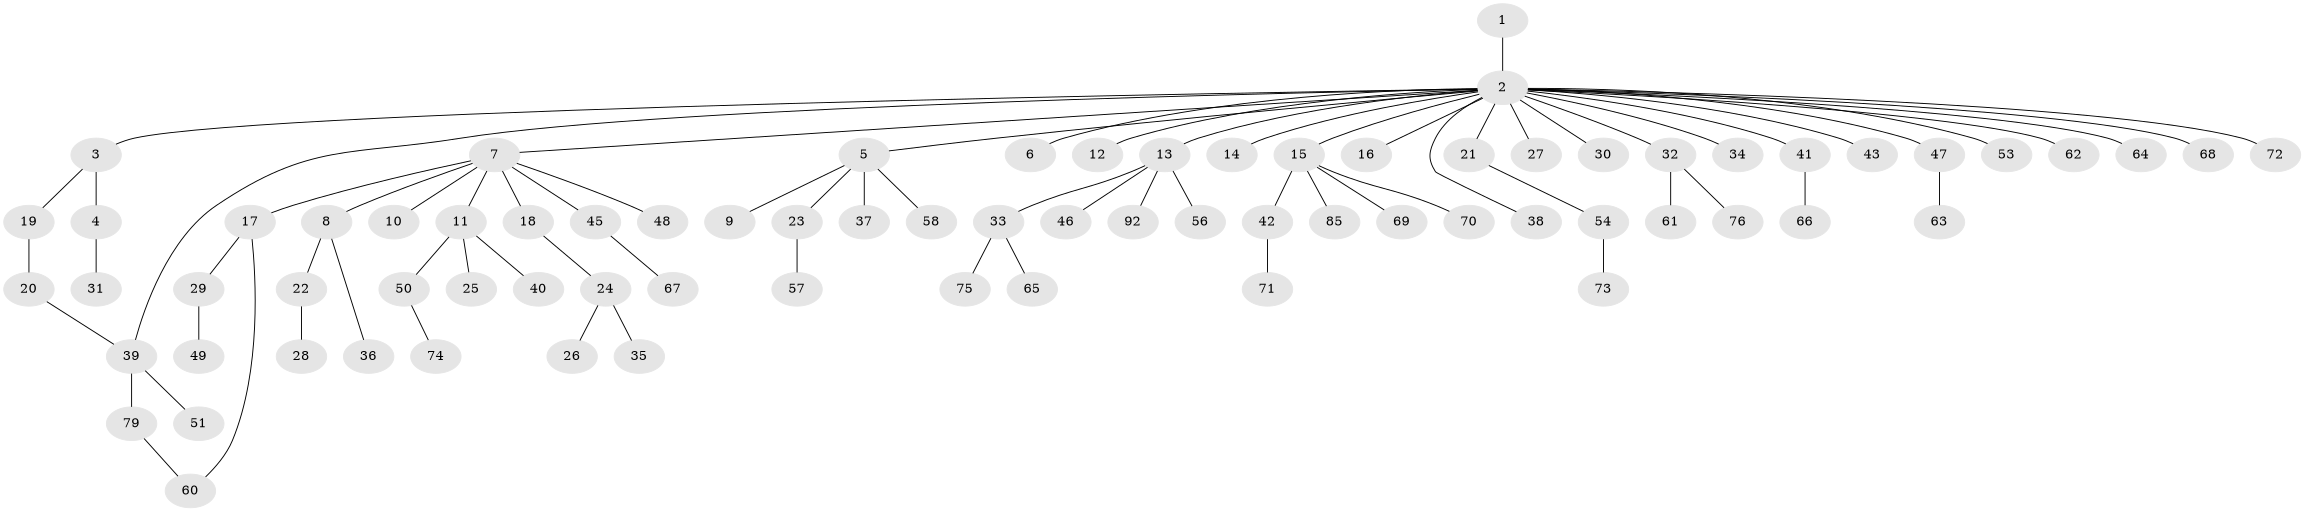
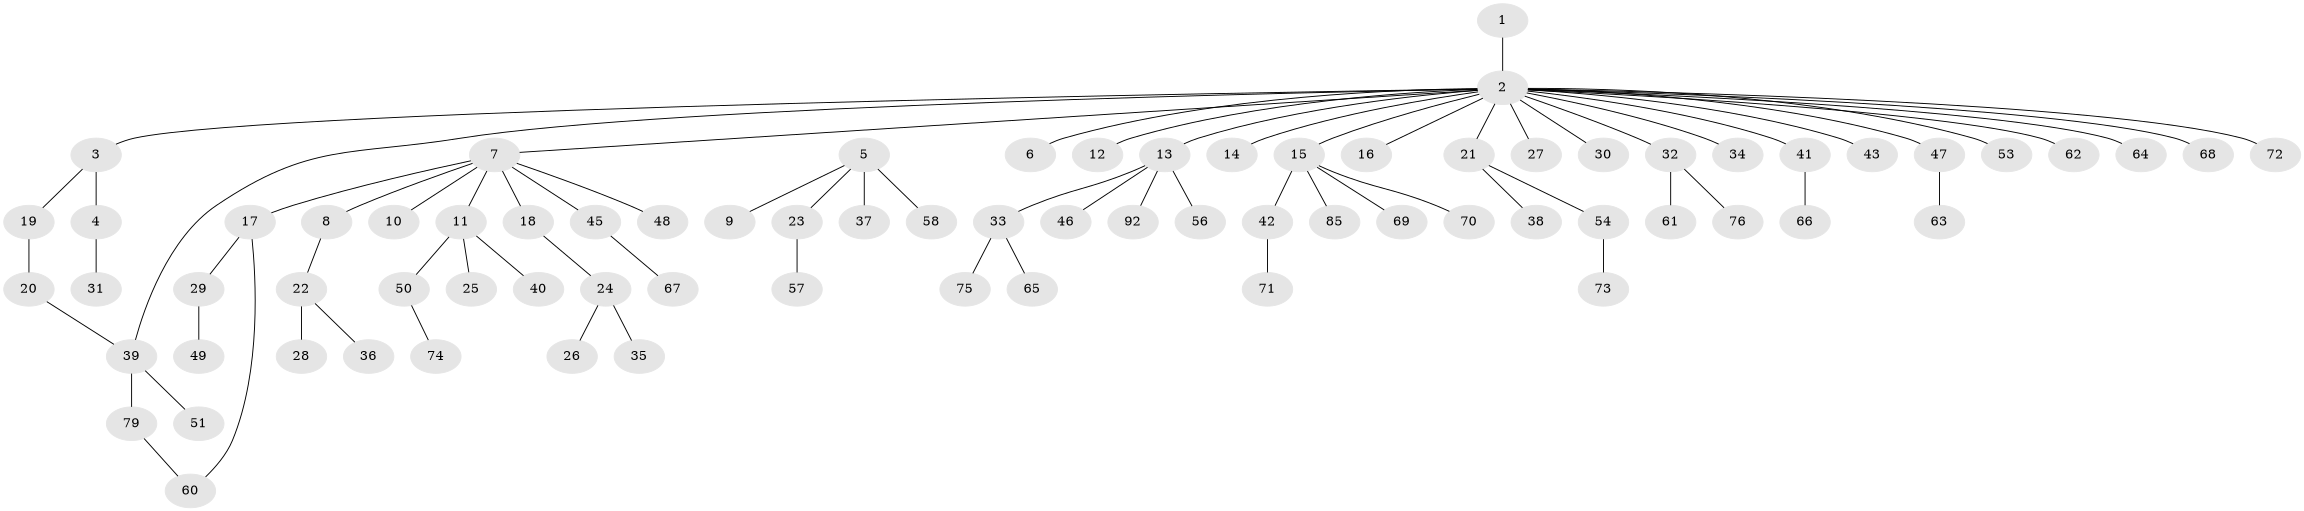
(1183, 119) -> none
(1433, 168) -> (1503, 188)
(348, 289) -> (335, 323)
